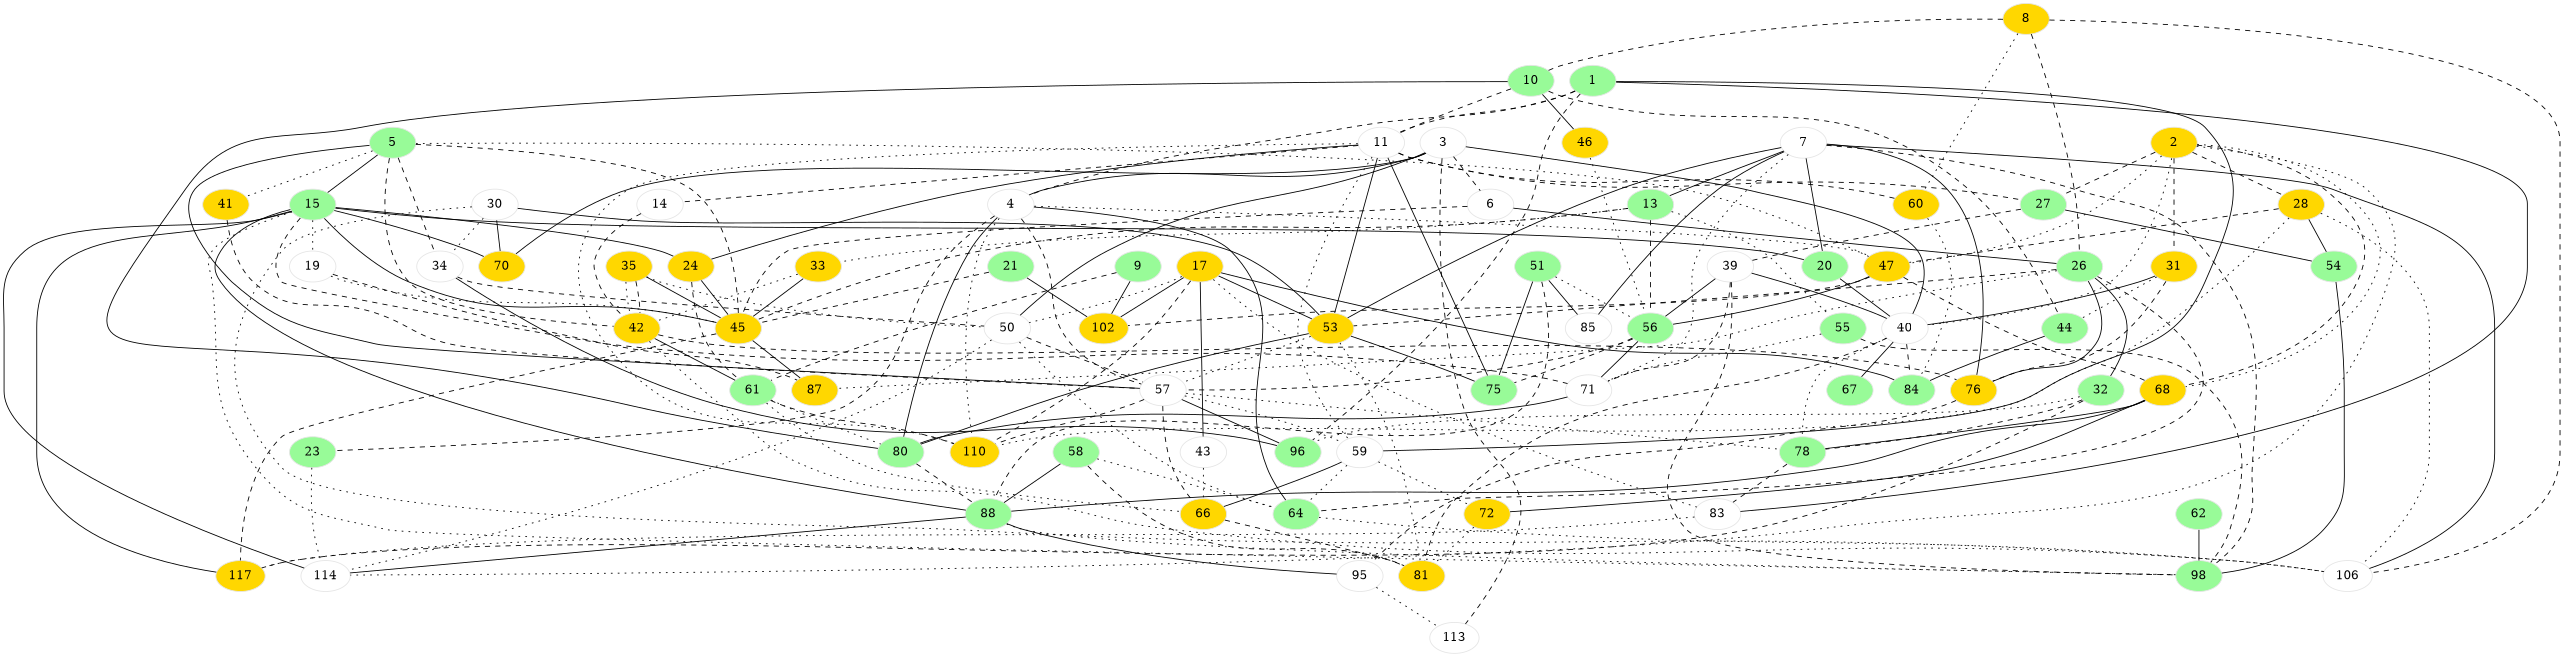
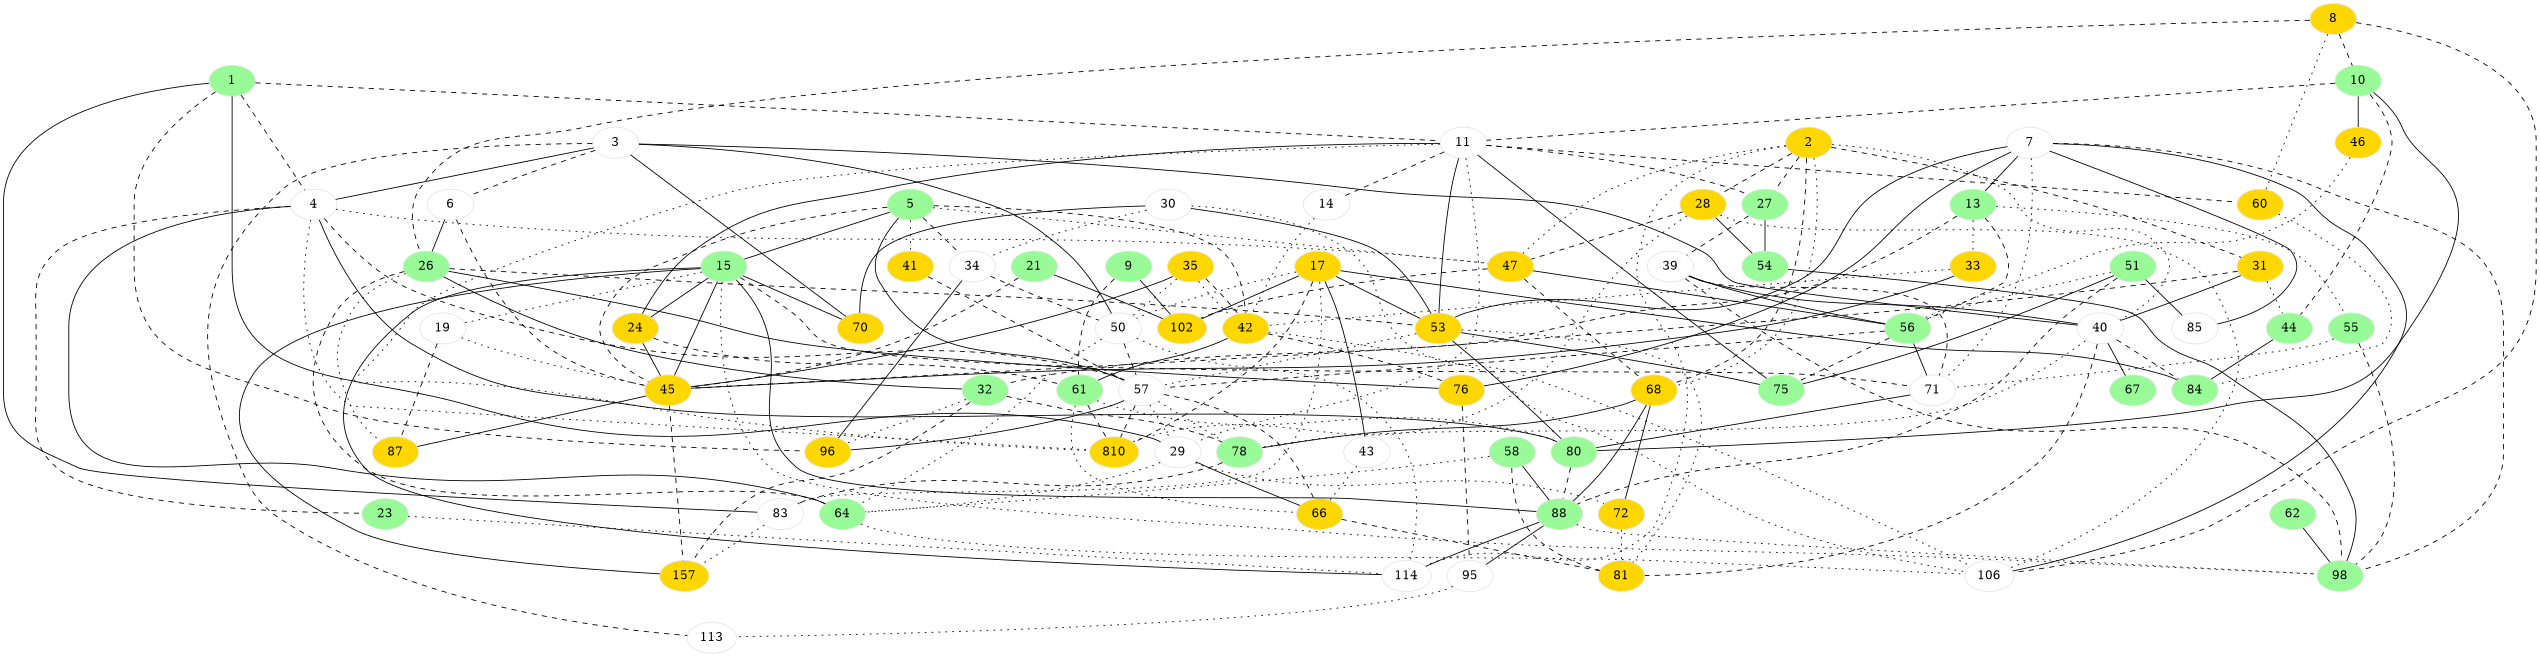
(595, 259) -> (1279, 263)
(1825, 267) -> none
(2107, 346) -> (1622, 332)
(975, 452) -> (1114, 452)
(1298, 452) -> (828, 452)
(1360, 452) -> (1178, 452)
(240, 576) -> (684, 576)
